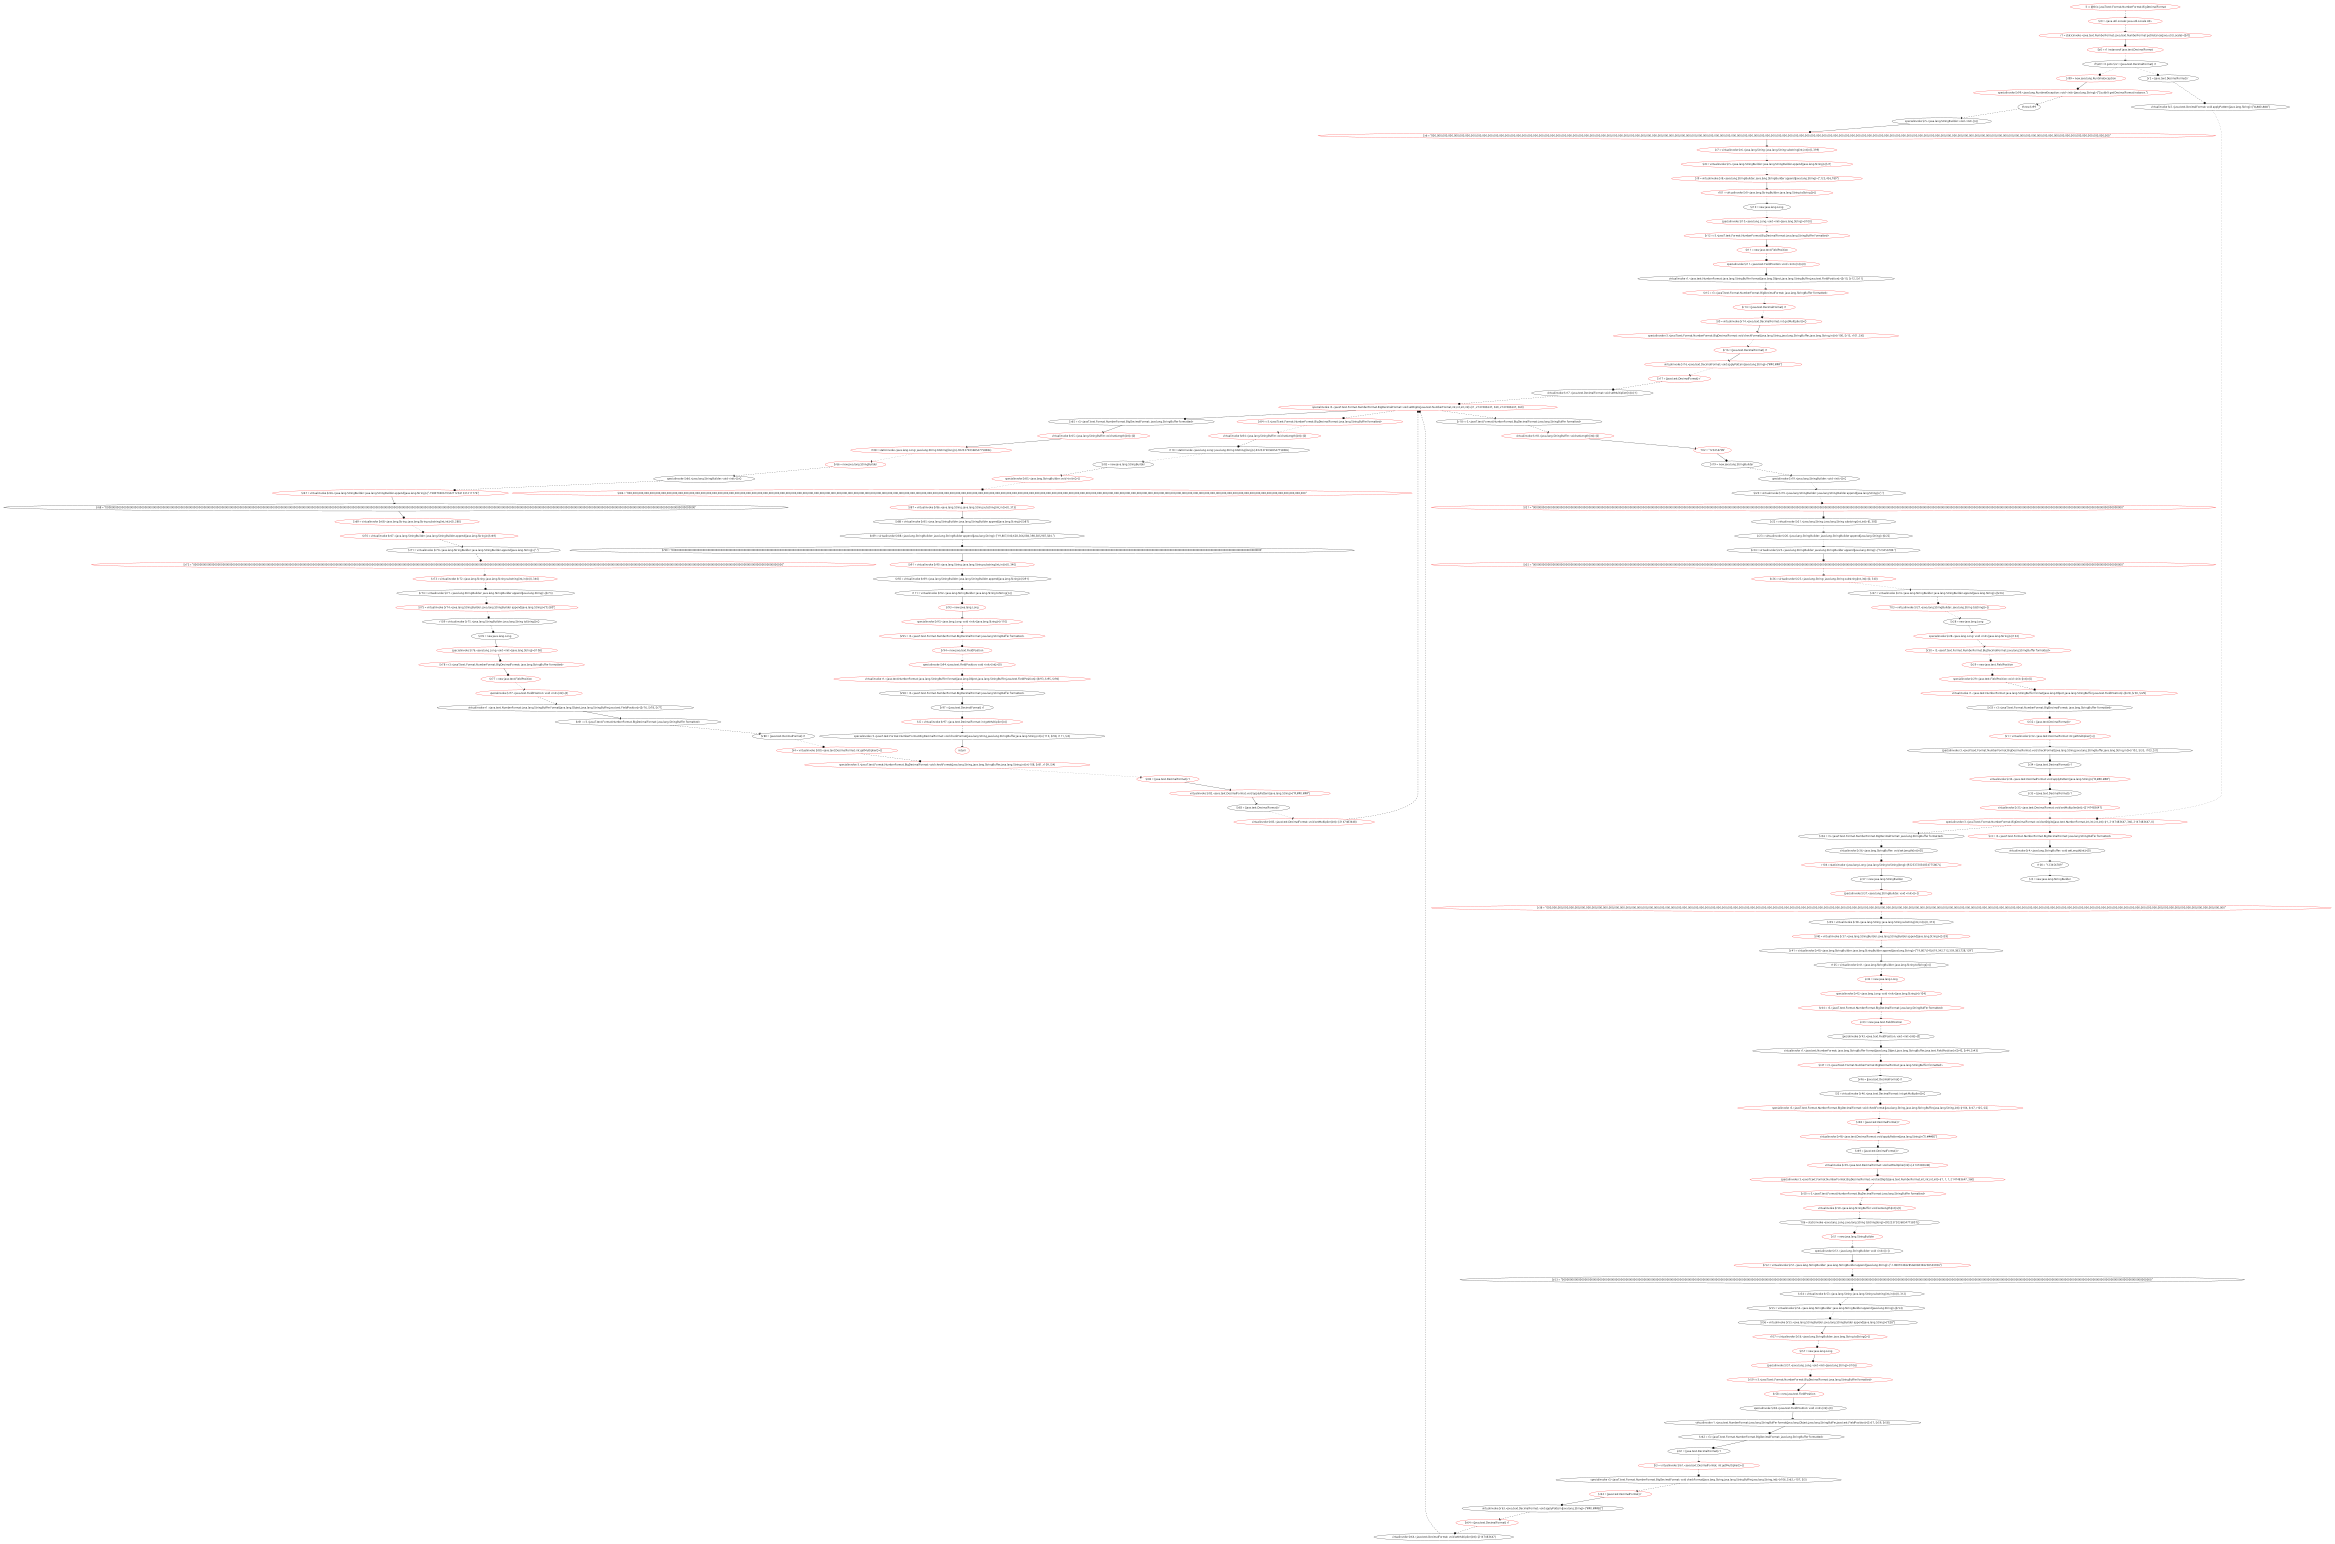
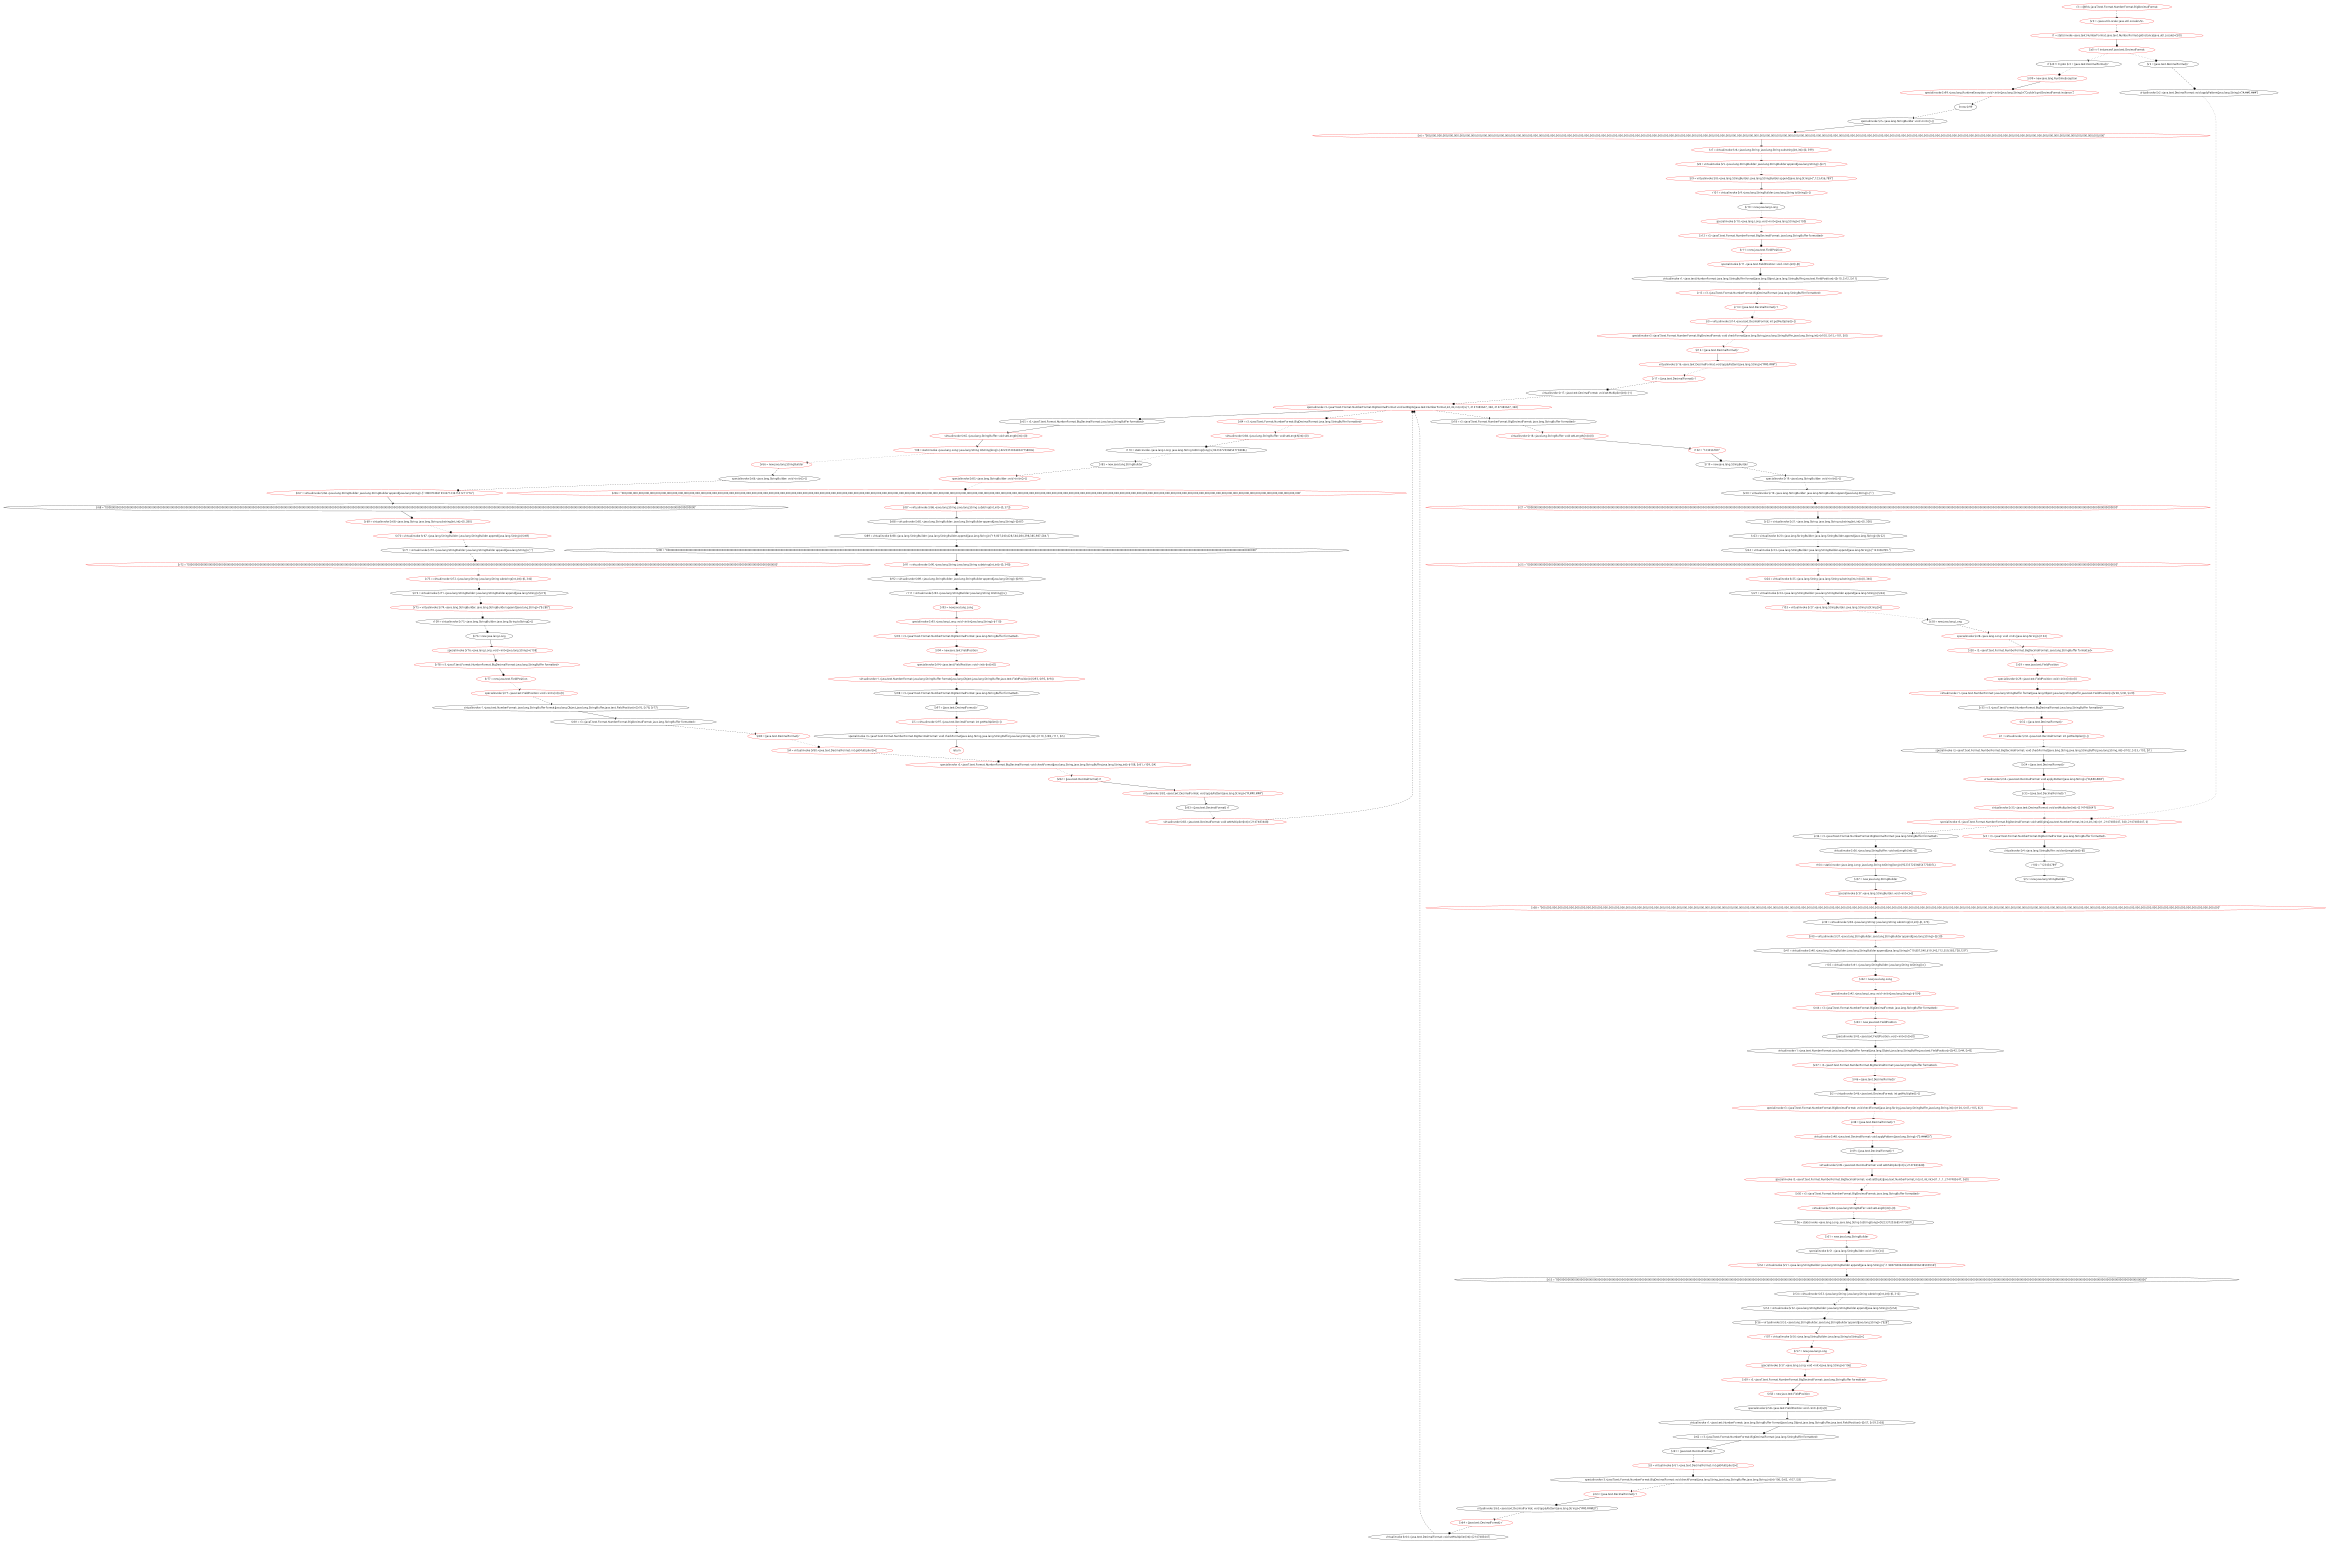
(2146, 71) -> (2142, 57)
(783, 736) -> (779, 736)
(1880, 1079) -> (1875, 1079)
